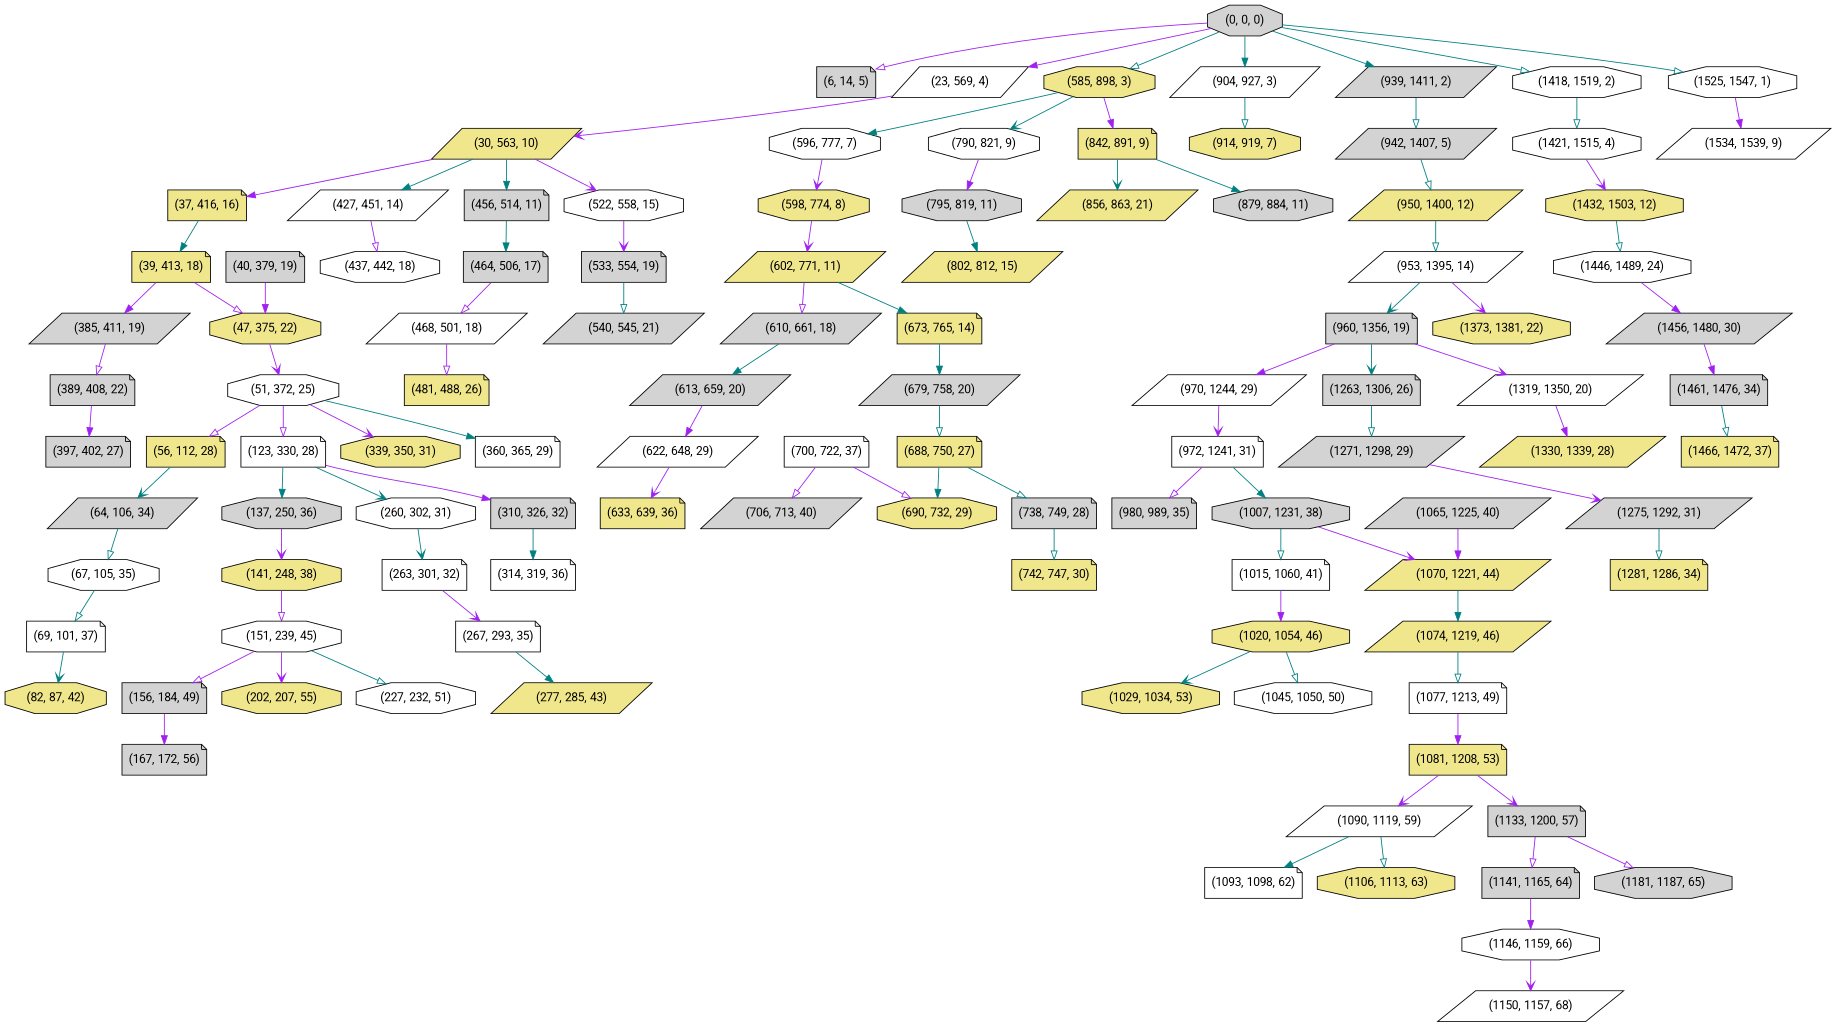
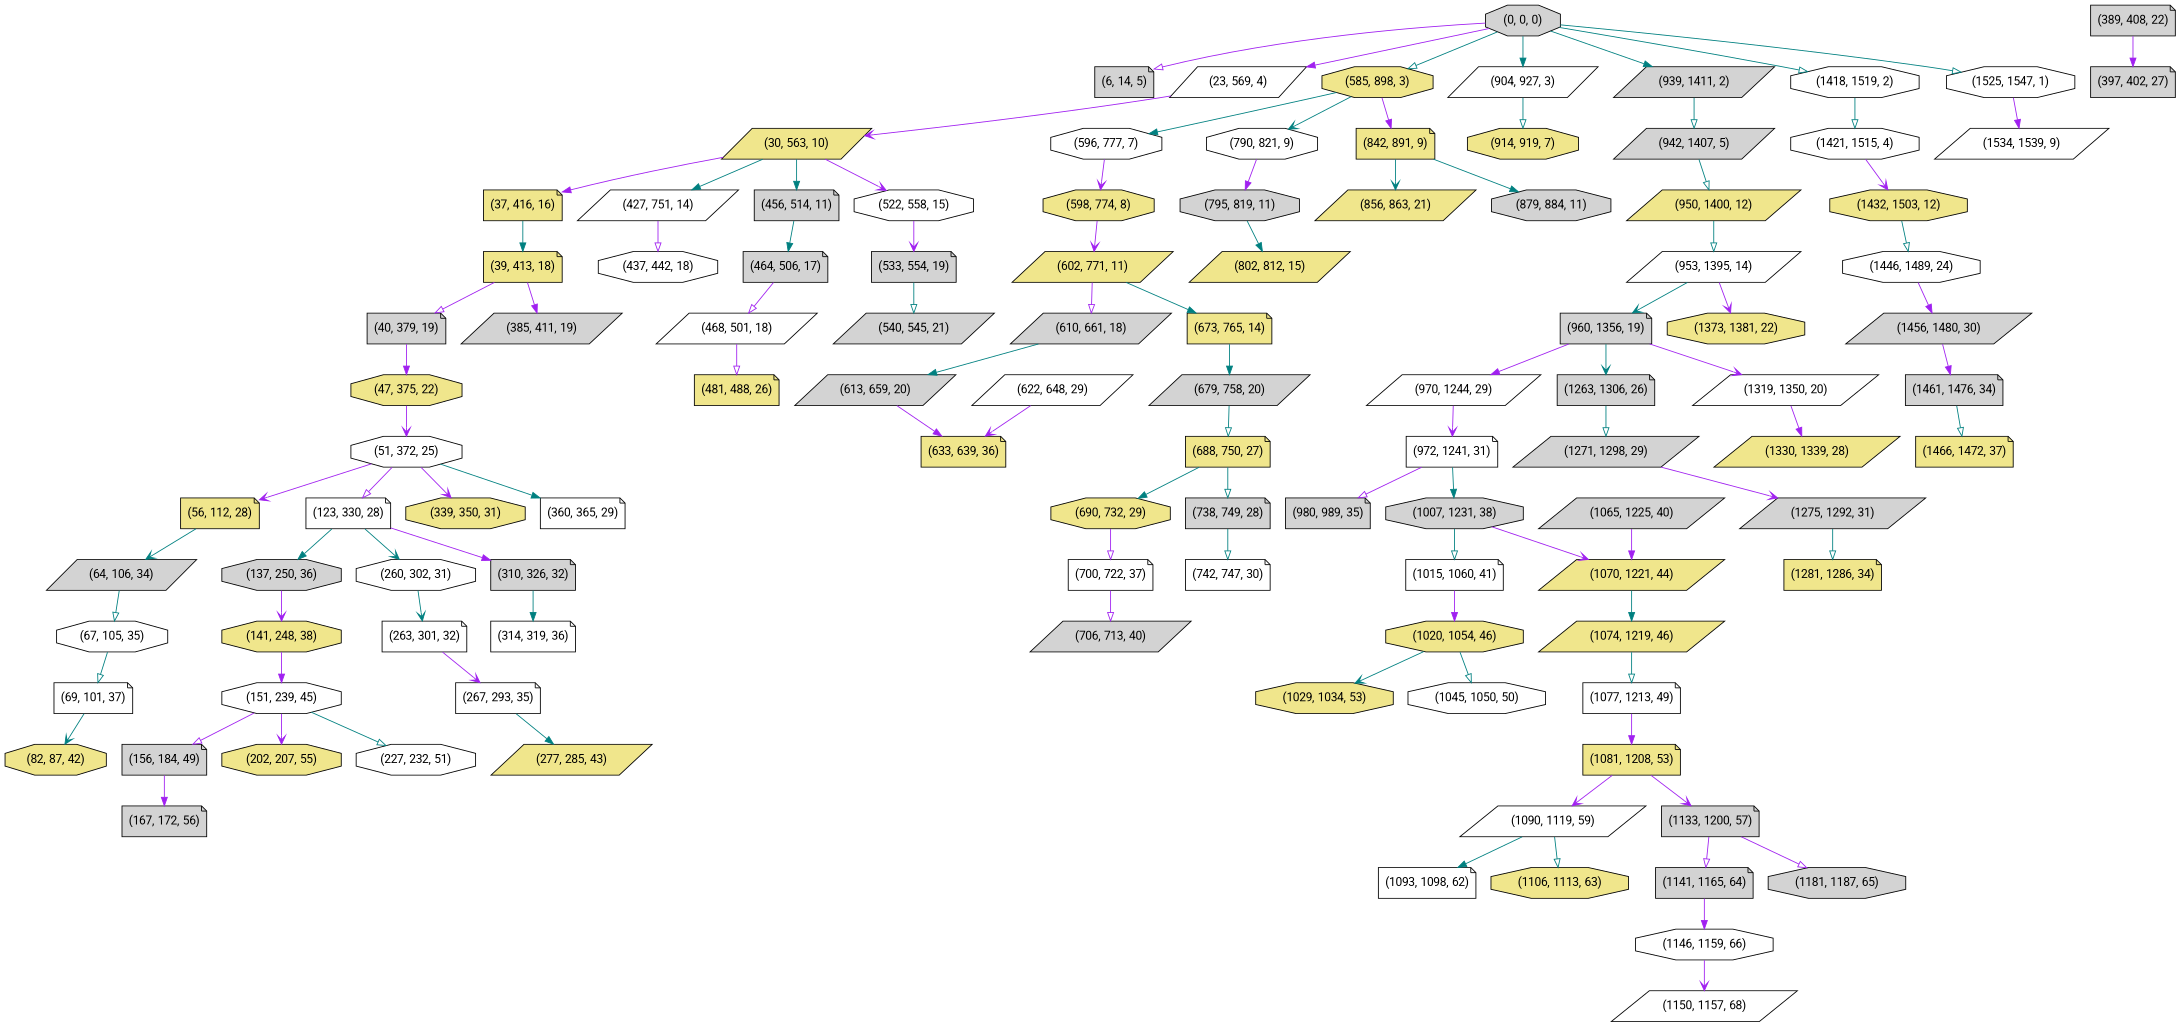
(368, 205) -> (658, 205)
(214, 295) -> (469, 296)
(102, 355) -> none
(696, 417) -> (916, 418)
(238, 419) -> (320, 480)
(878, 481) -> (1111, 540)
(1054, 575) -> (1228, 575)
(282, 602) -> (282, 663)
